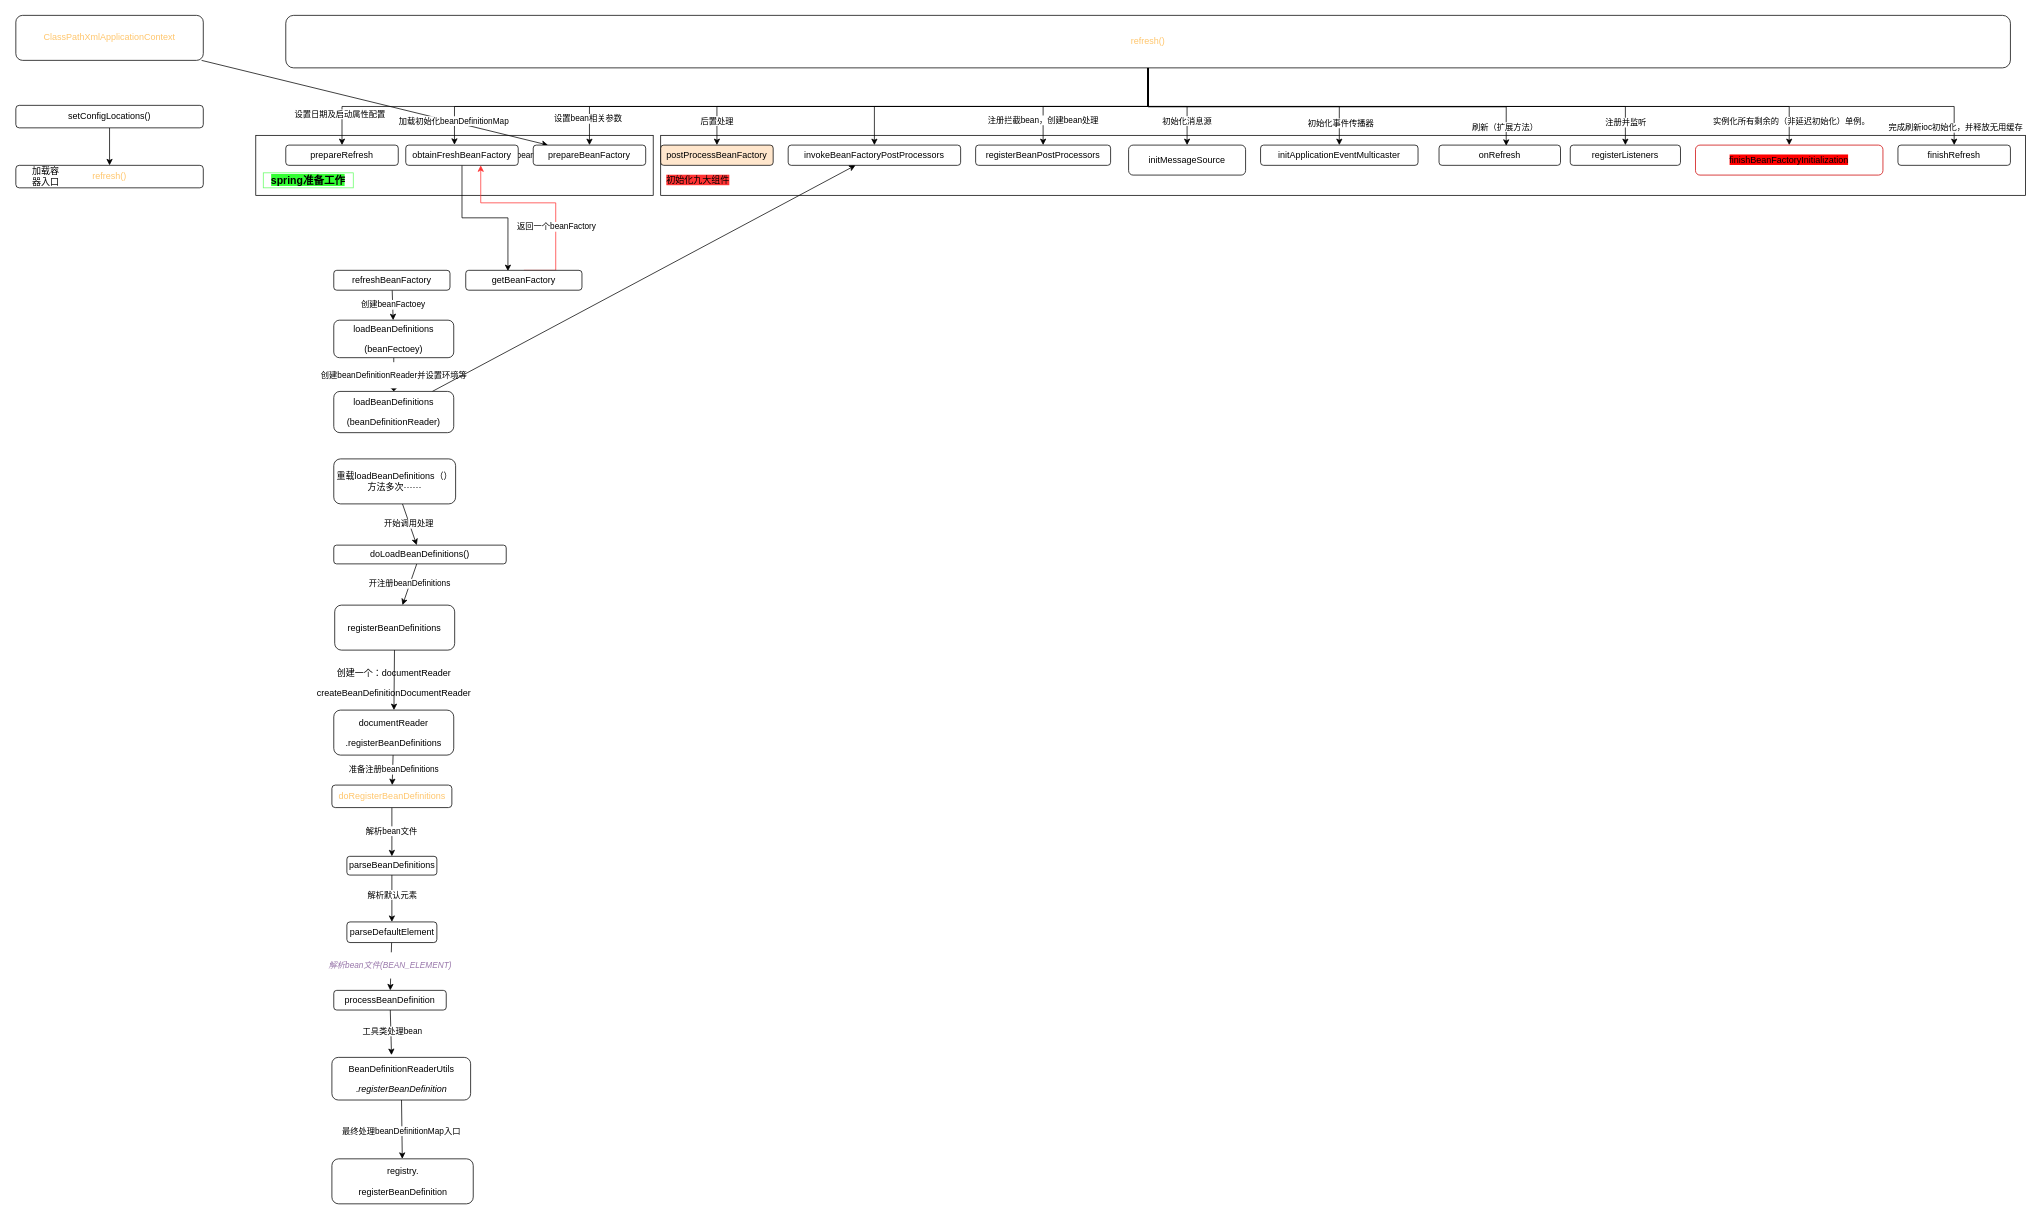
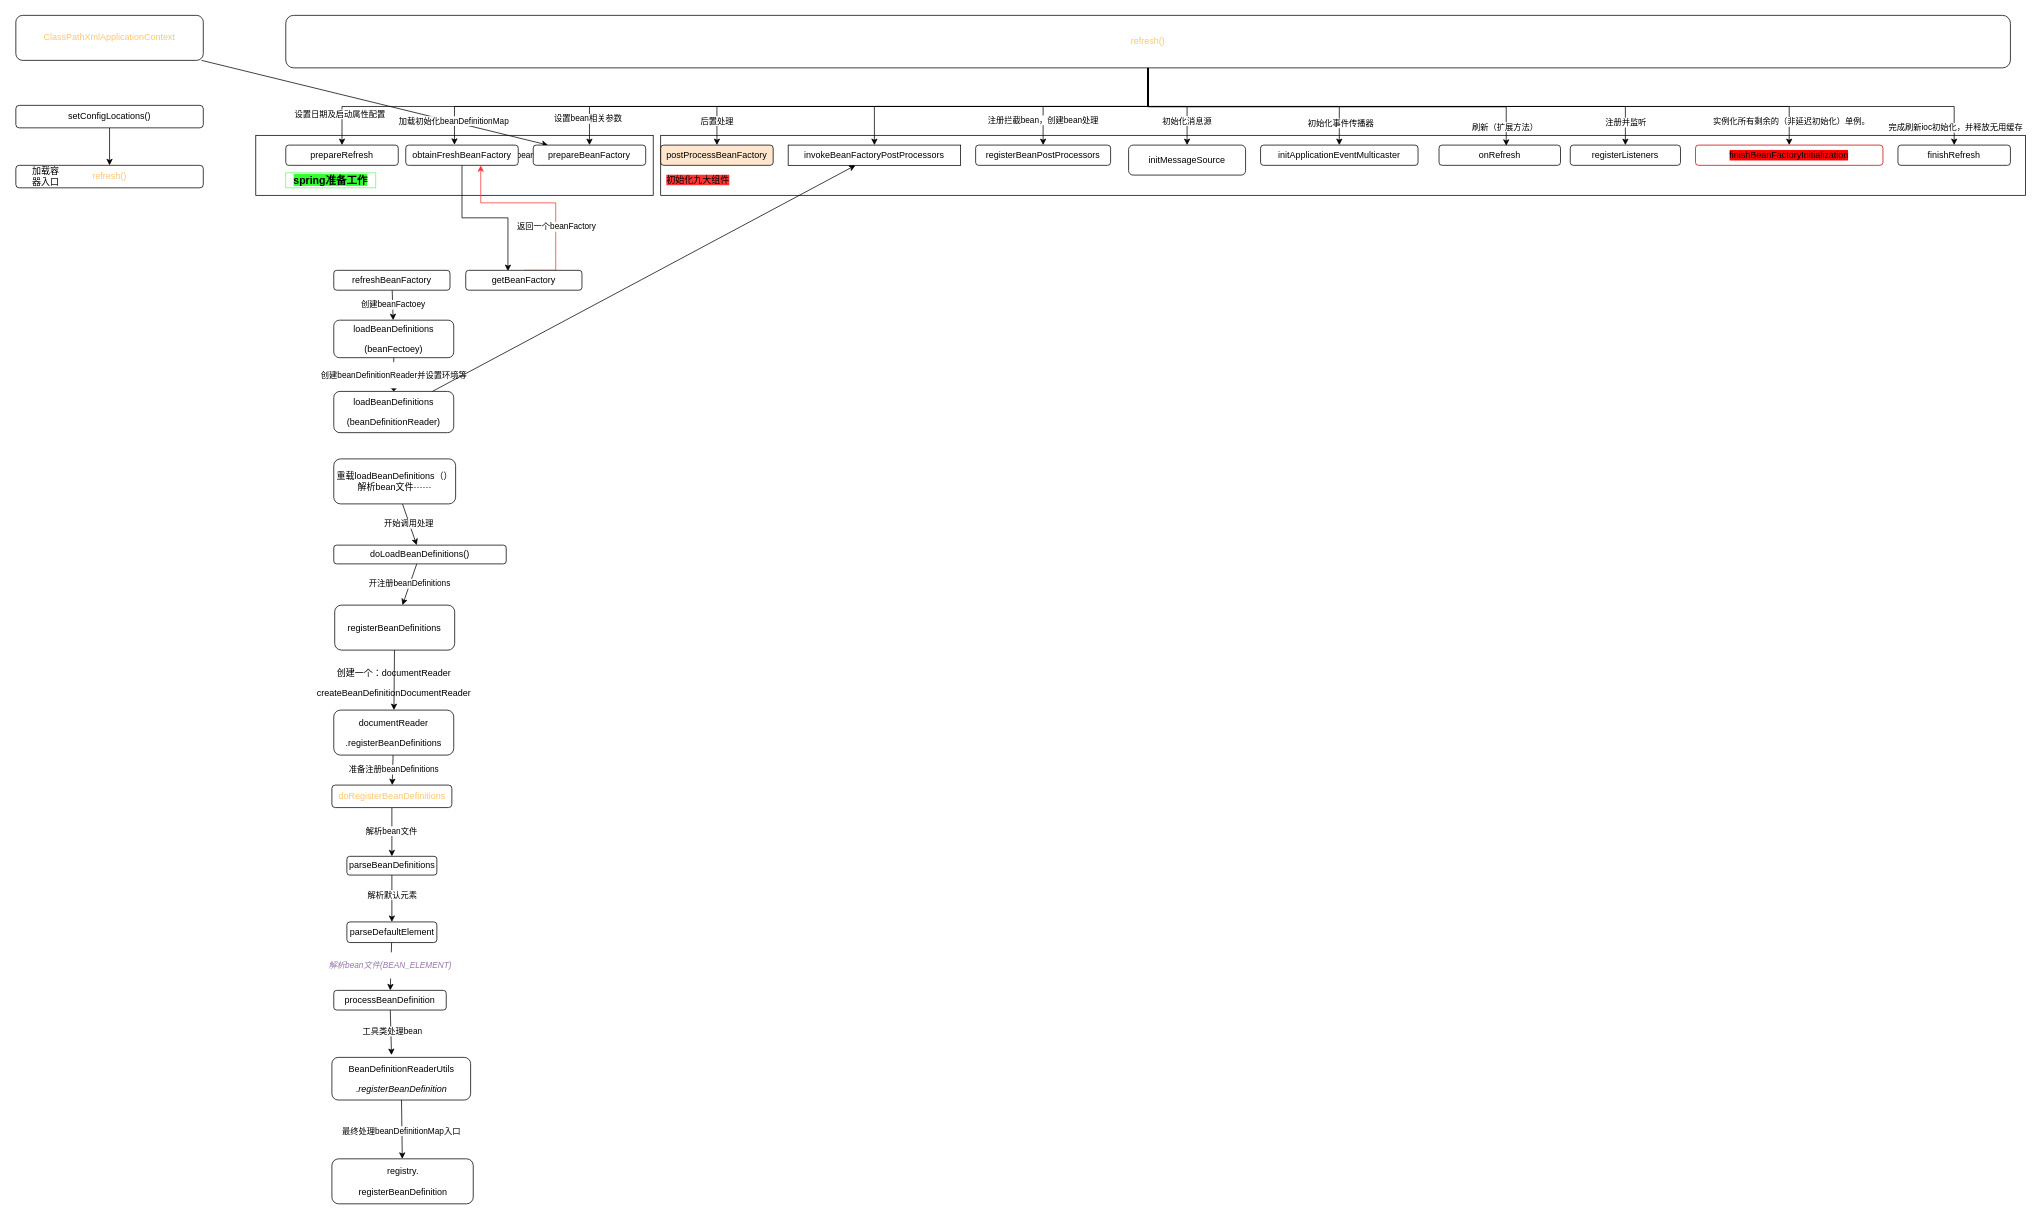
(874, 155) -> (874, 155)
(1789, 160) -> (1789, 155)
(308, 180) -> (330, 180)
(395, 482) -> (395, 482)
